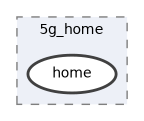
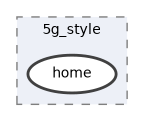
(72, 30) -> (72, 30)
